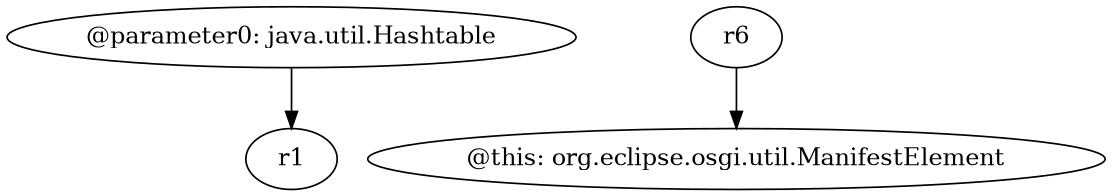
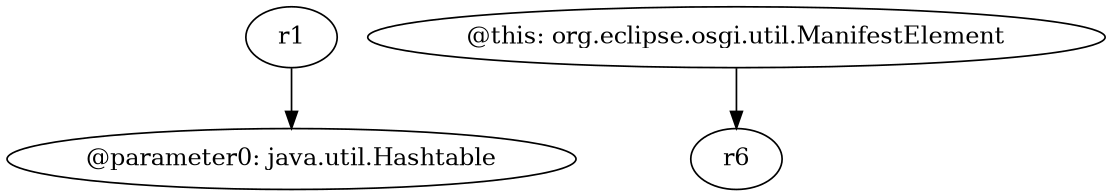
(292, 90) -> (292, 90)
(736, 90) -> (736, 90)
